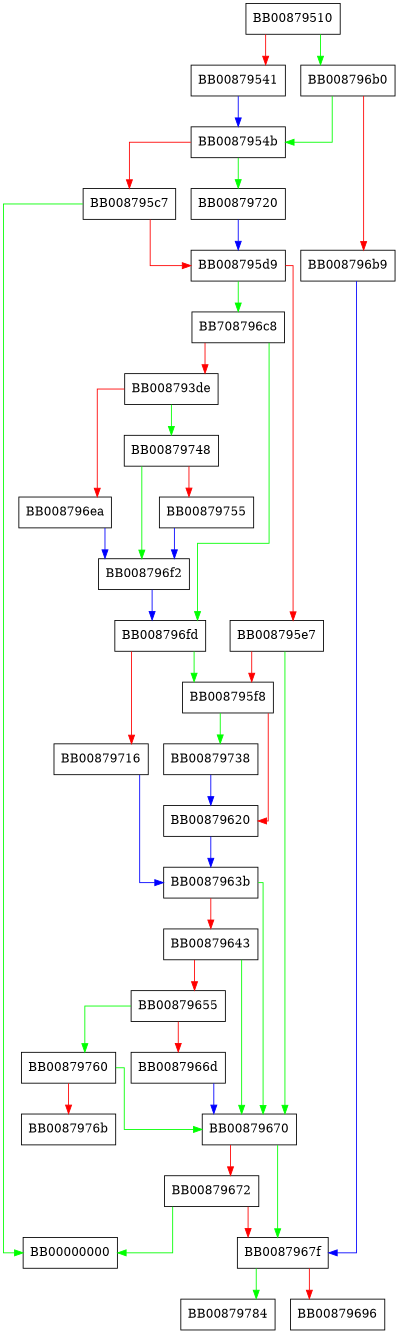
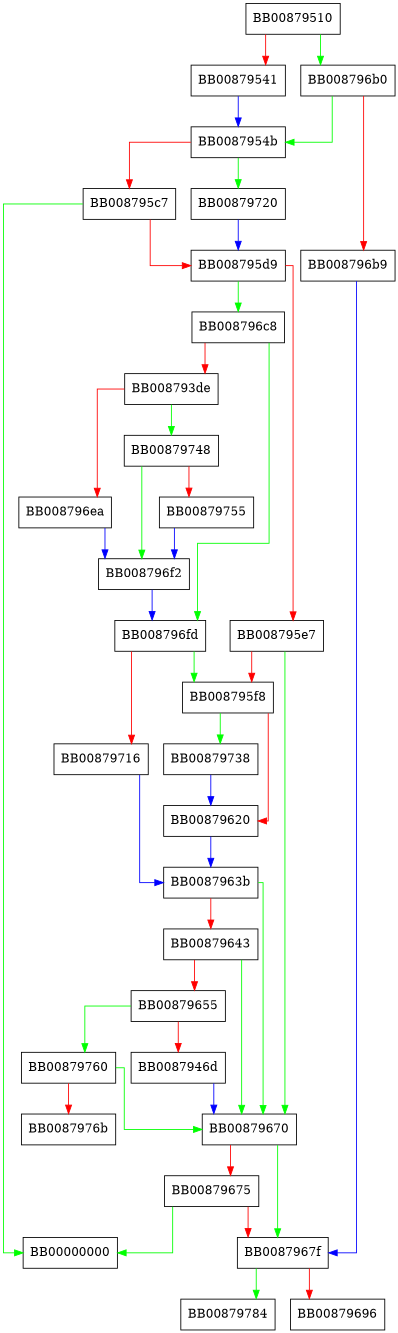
(238, 327) -> (238, 327)
(178, 1068) -> (178, 1068)
(212, 1191) -> (212, 1191)
